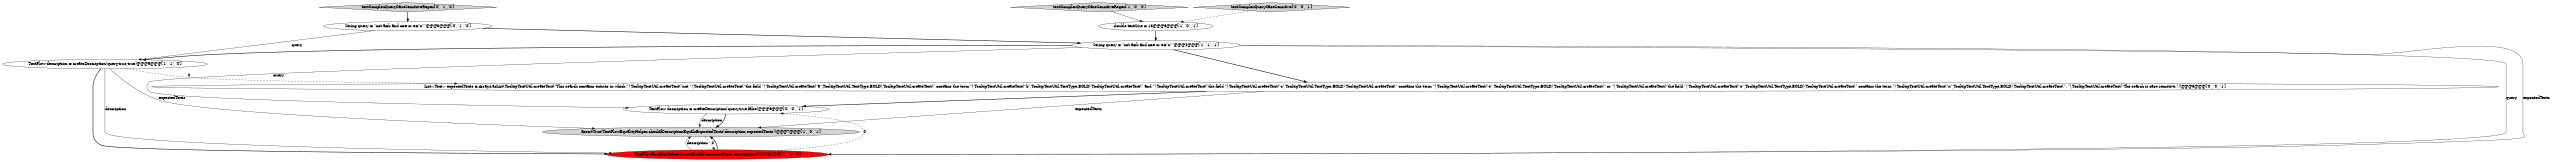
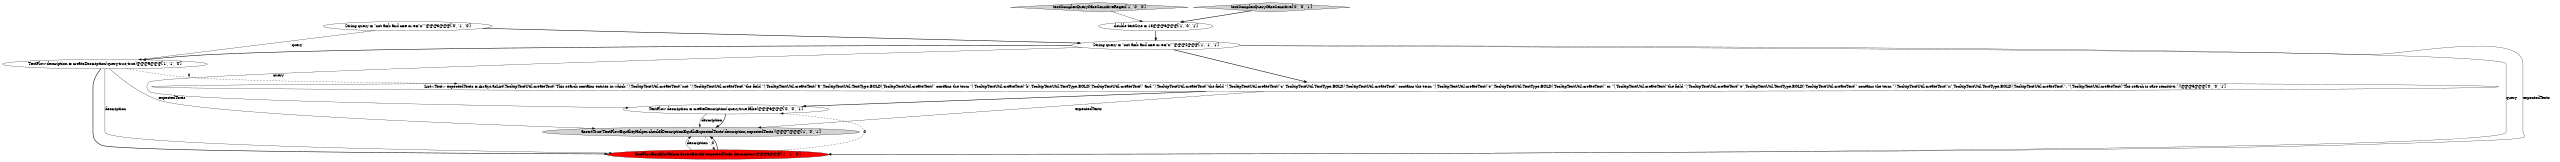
(408, 7) -> none
(1217, 16) -> (1217, 16)
